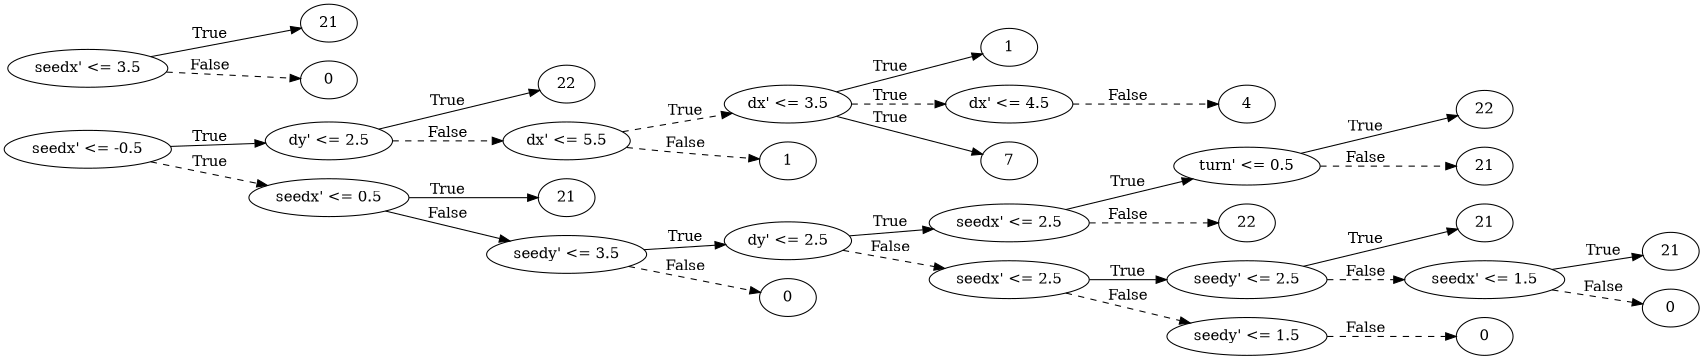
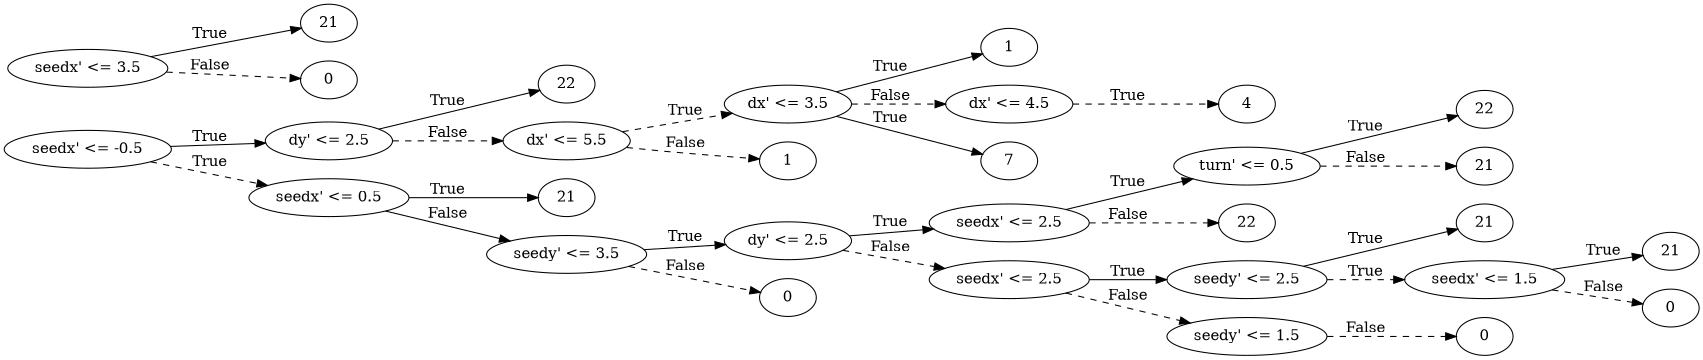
(890, 96) -> (890, 96)
(1128, 96) -> (1128, 96)
(1366, 272) -> (1366, 272)
